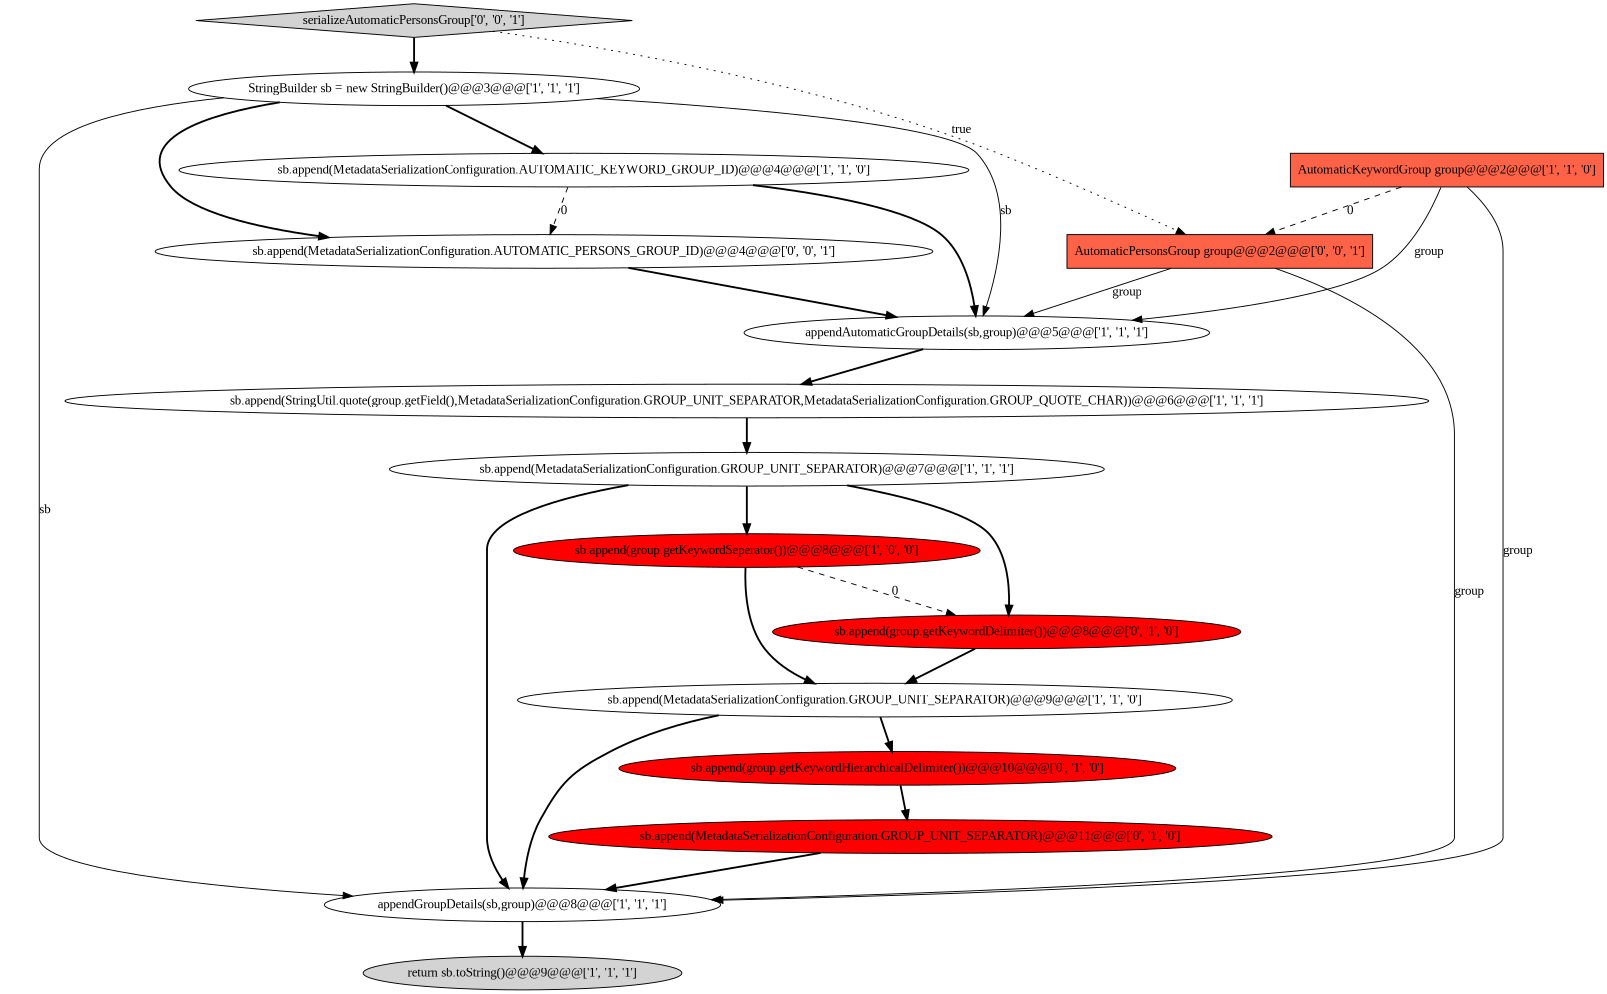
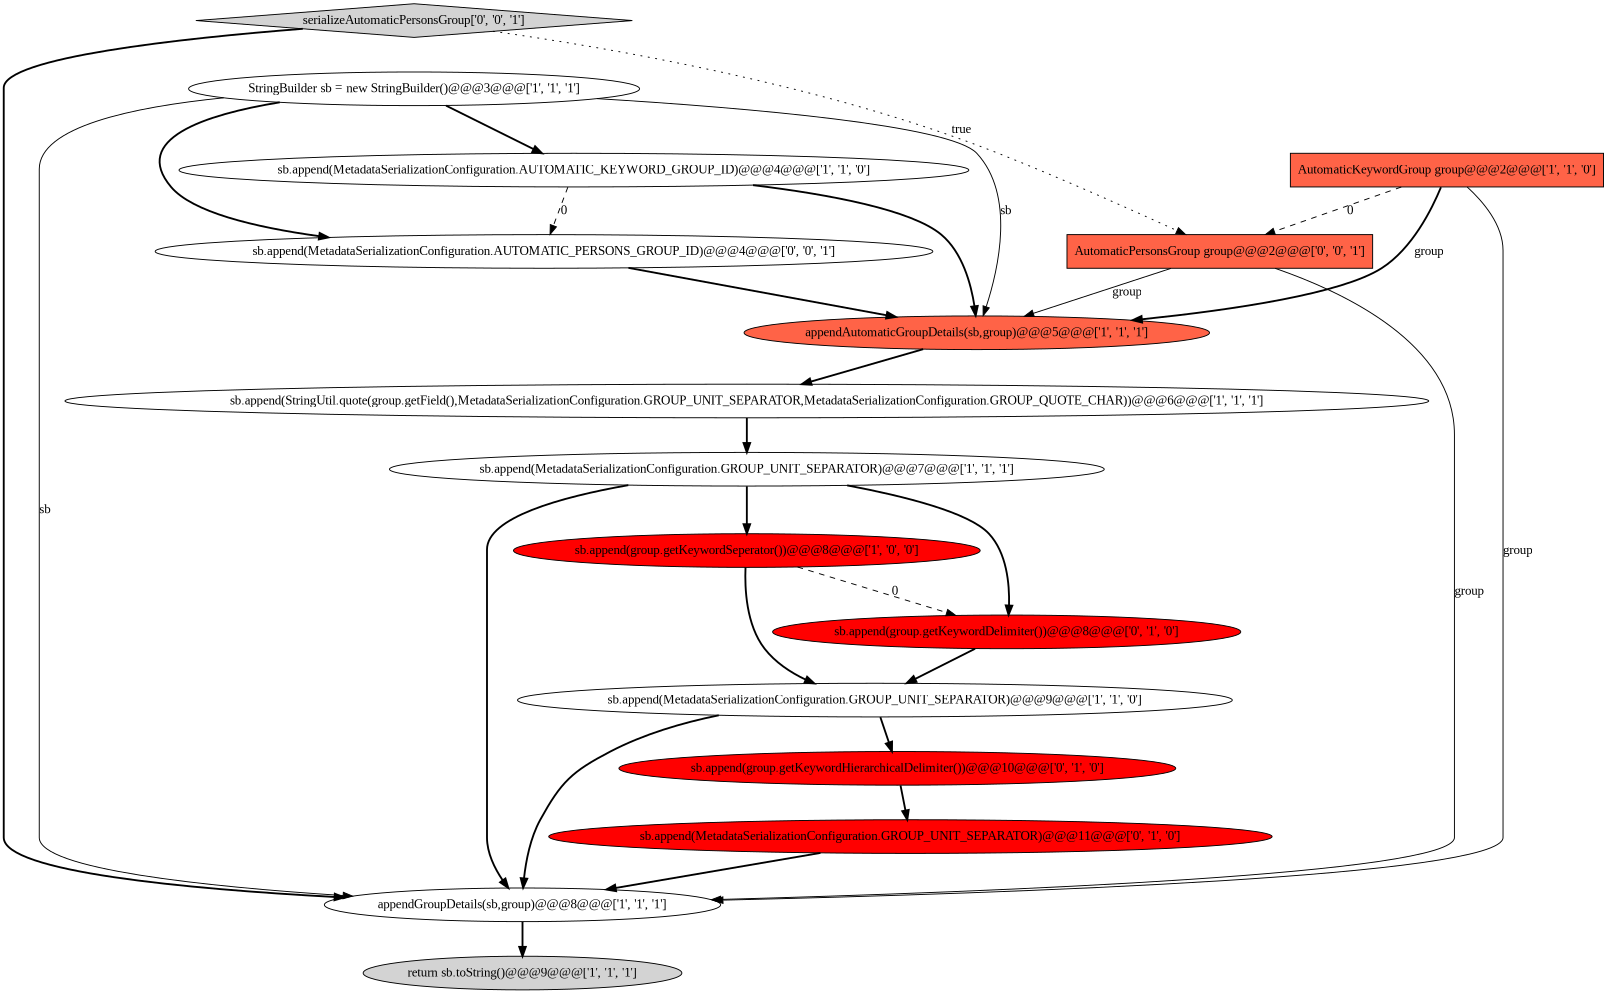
(414, 50) -> (4, 479)
(1314, 293) -> (1314, 293)
(977, 333) -> (977, 333)
